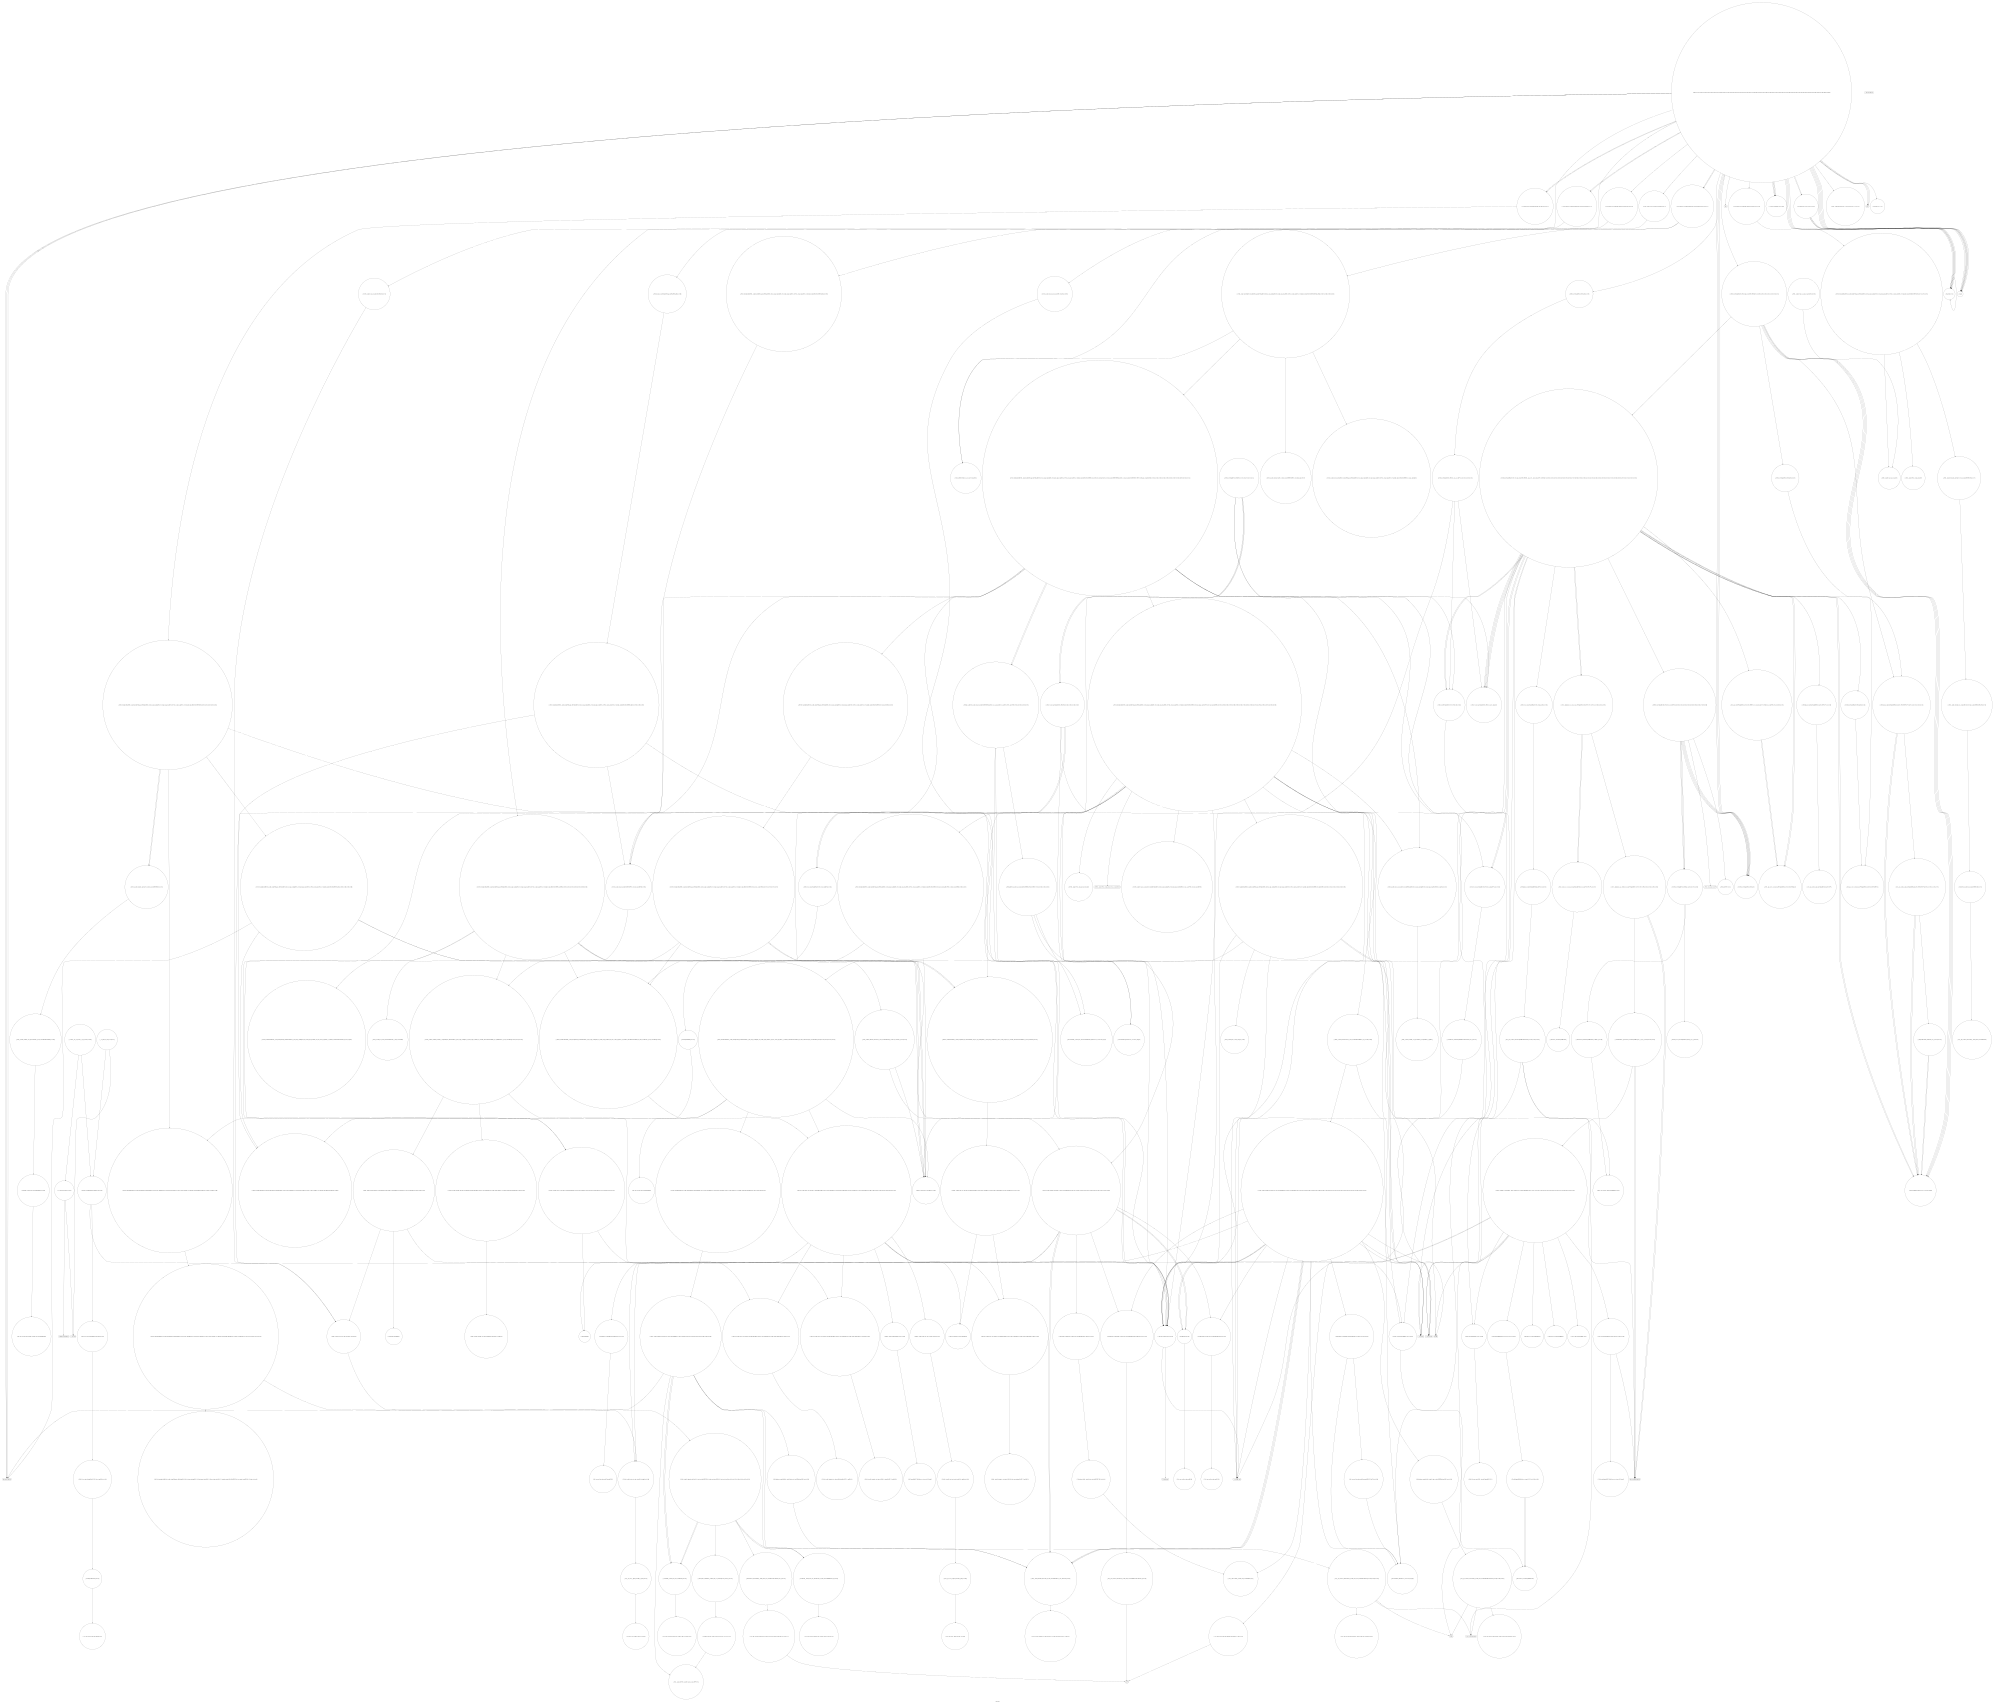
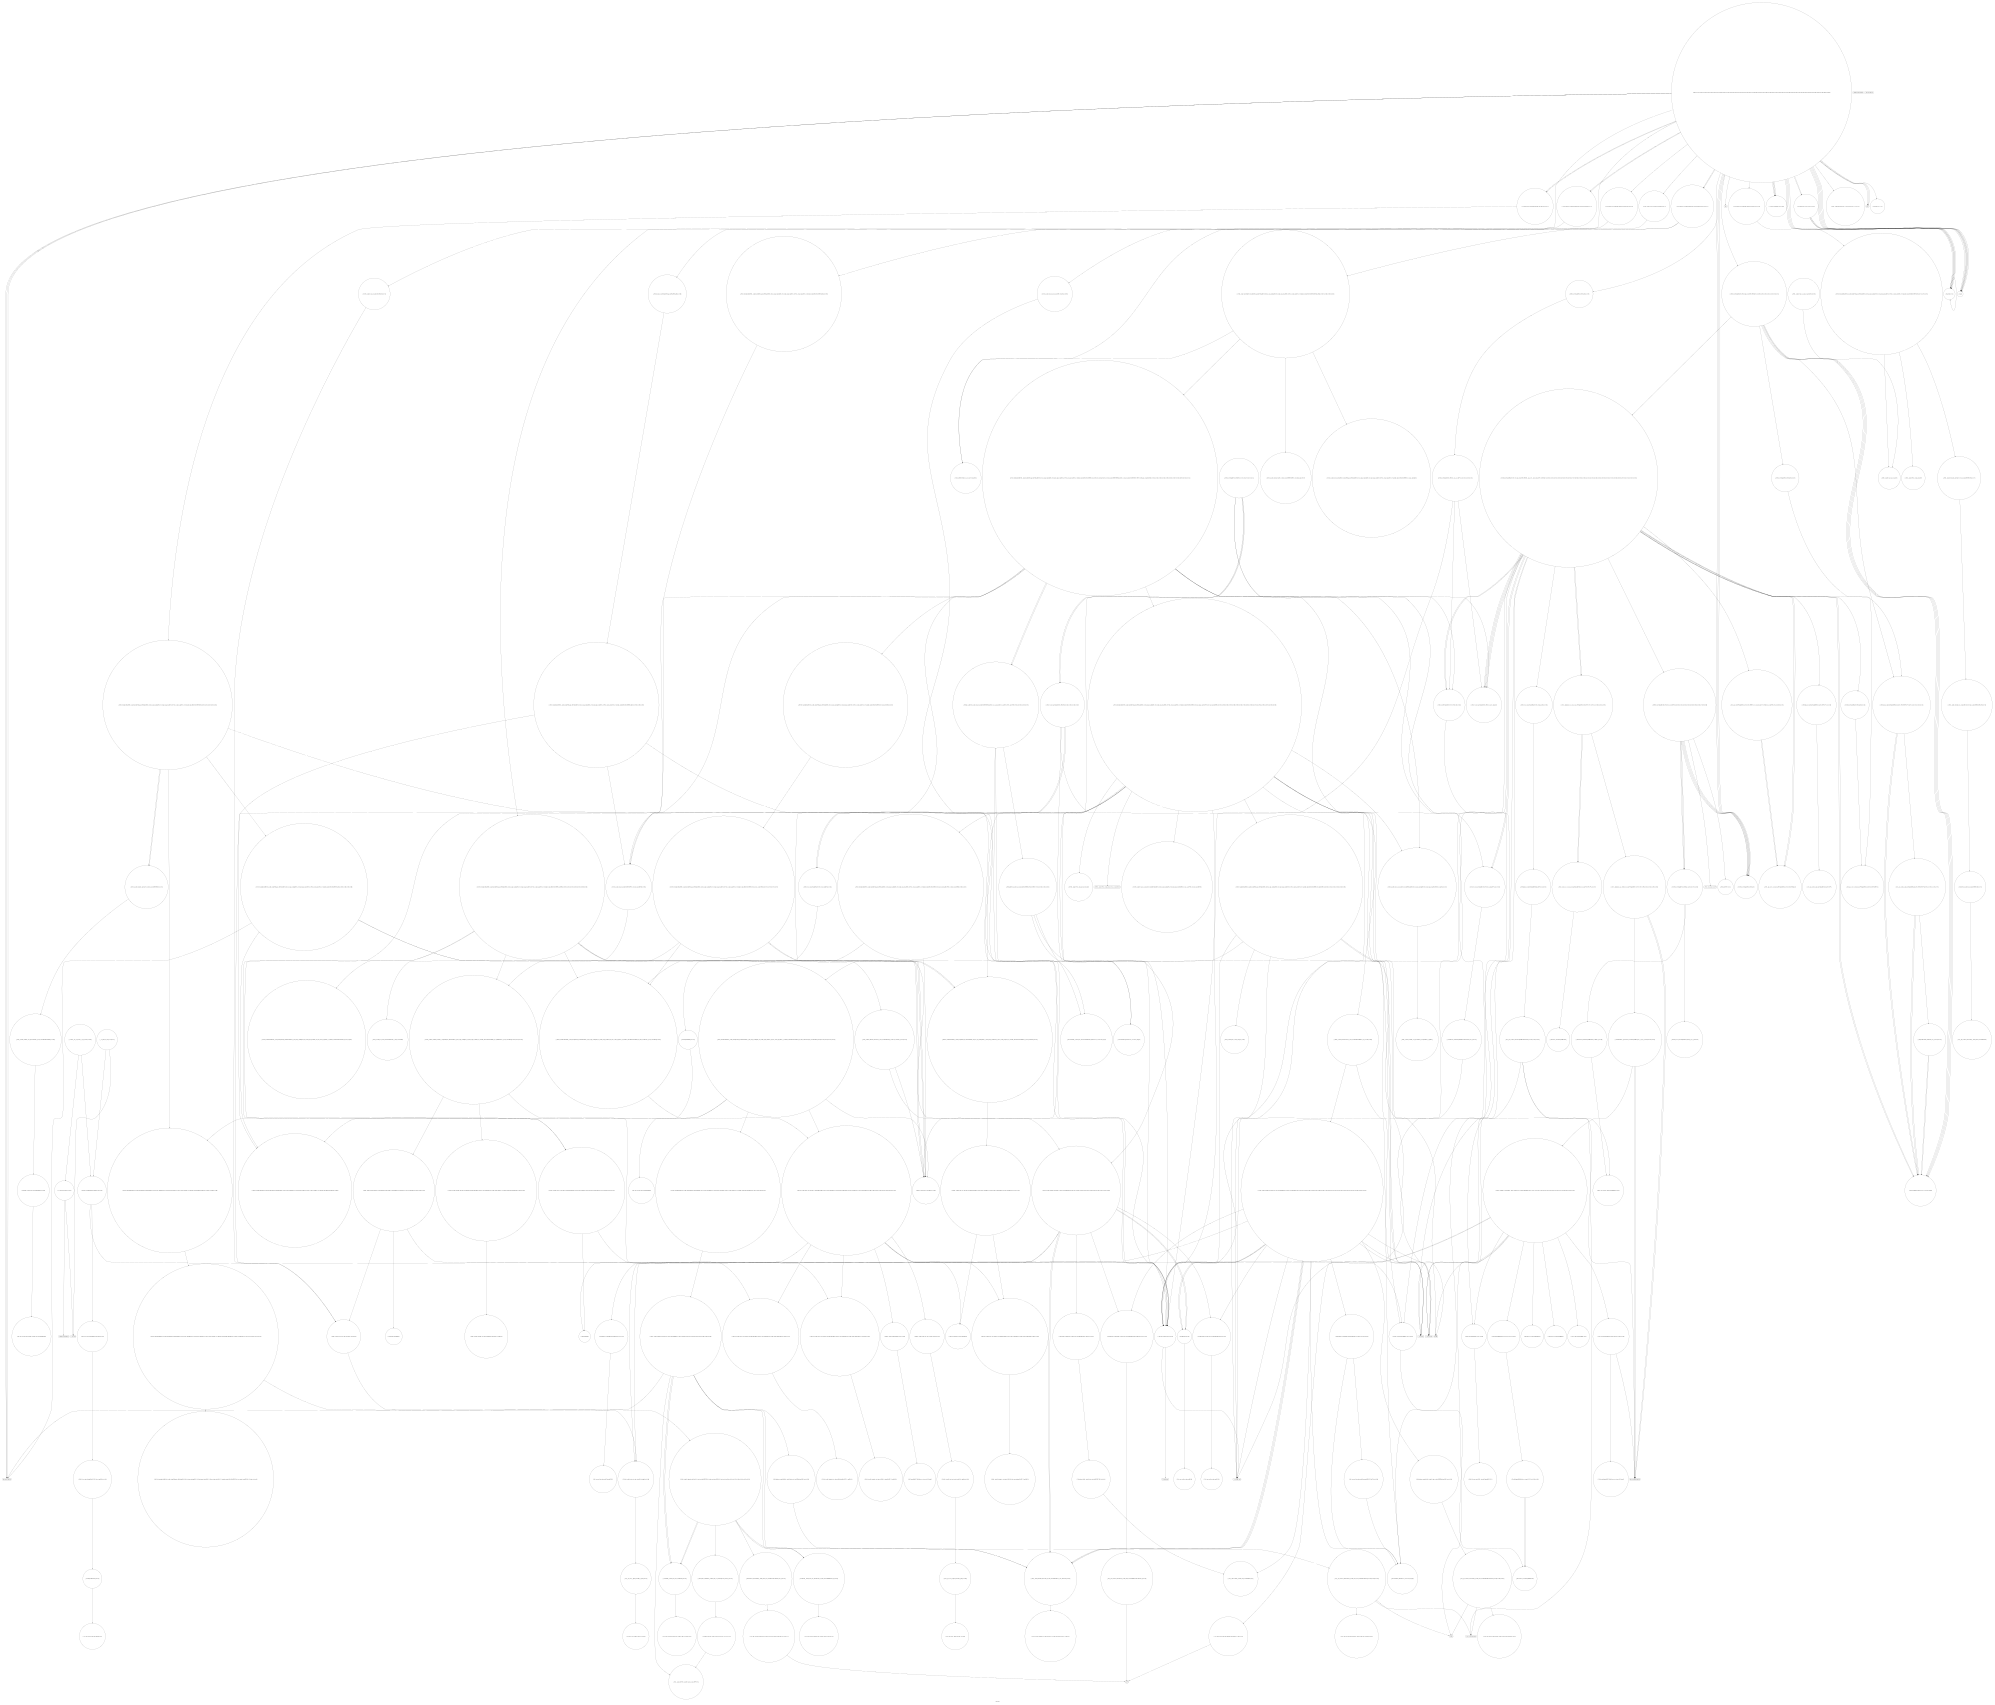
none -> (1858, 93)
